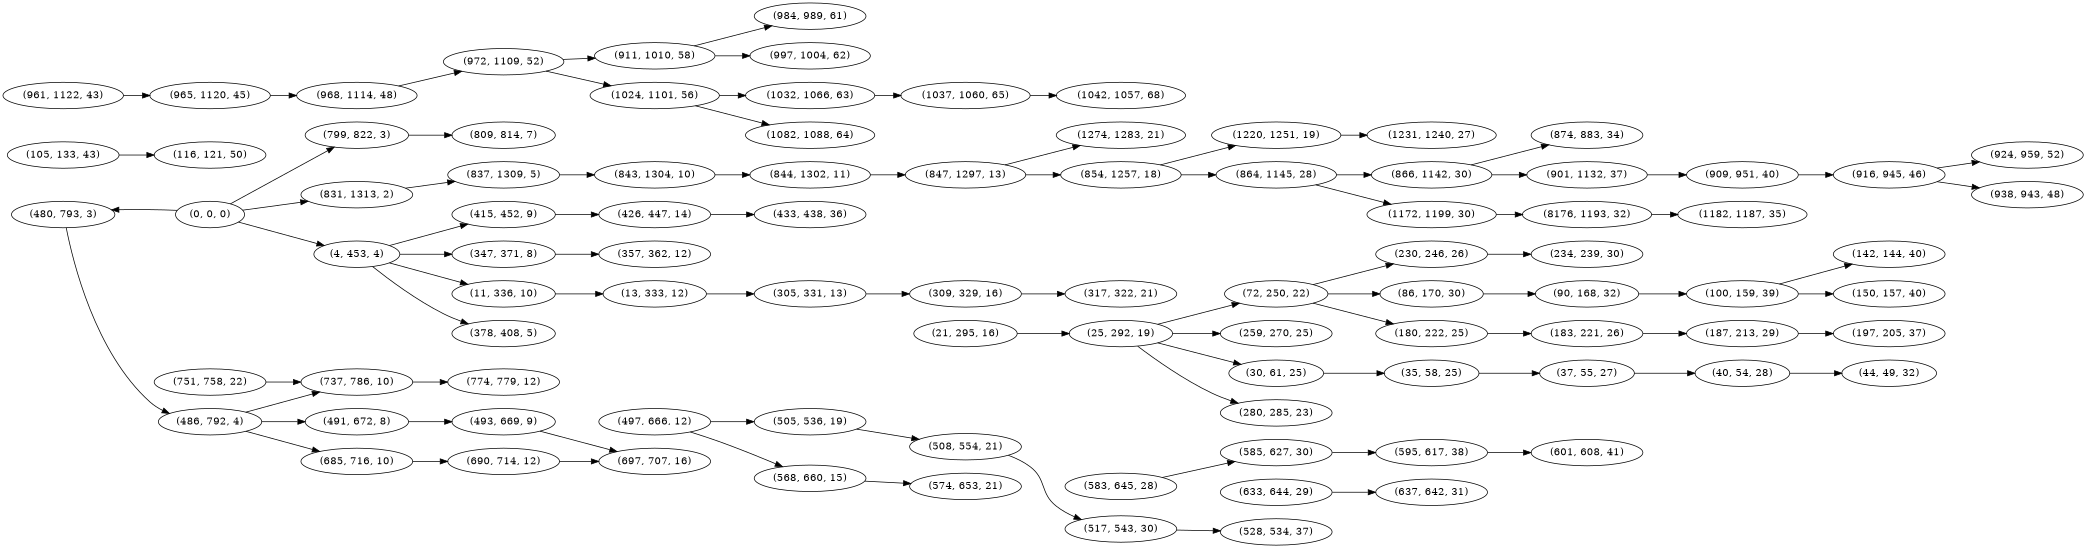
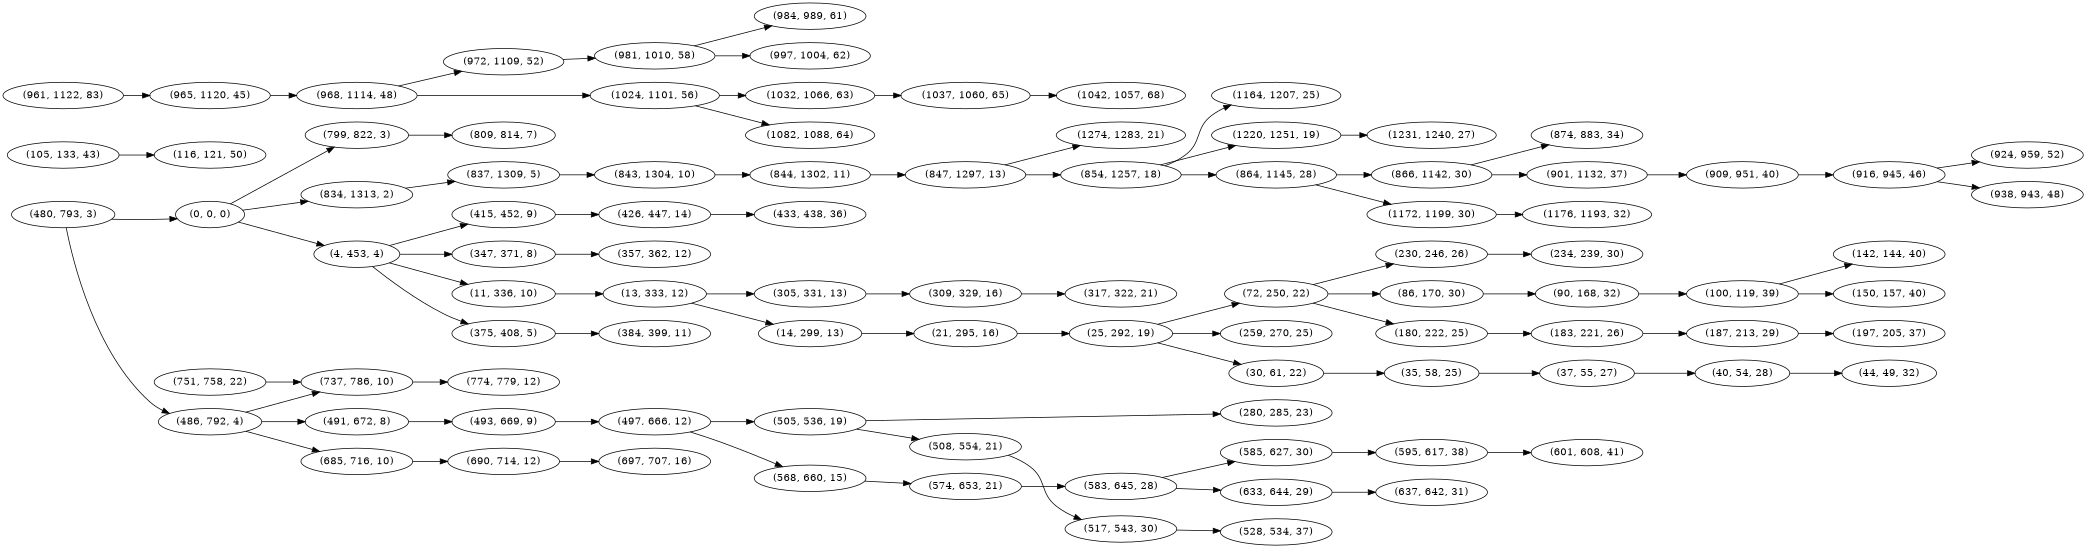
(655, 56) -> (655, 56)
(575, 78) -> (500, 96)
(63, 96) -> (63, 96)
none -> (1276, 96)
(357, 195) -> (357, 195)
(148, 210) -> (141, 219)
(1587, 215) -> (1587, 215)
(1742, 215) -> none
(1742, 294) -> (1742, 294)
(504, 334) -> (504, 334)
none -> (655, 334)
none -> (810, 334)
(1276, 373) -> (1276, 373)
(1182, 377) -> (1039, 417)
(575, 440) -> (573, 422)
none -> (1038, 486)
none -> (1195, 489)
